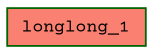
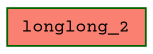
(76, 27) -> (76, 27)
